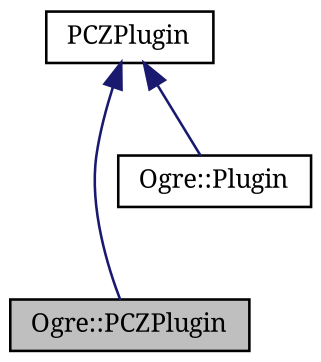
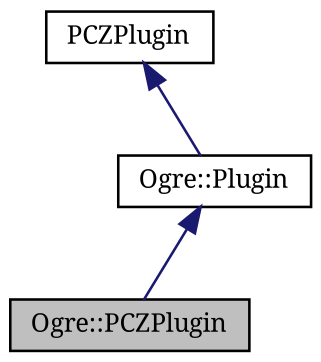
(95, 194) -> (165, 265)
